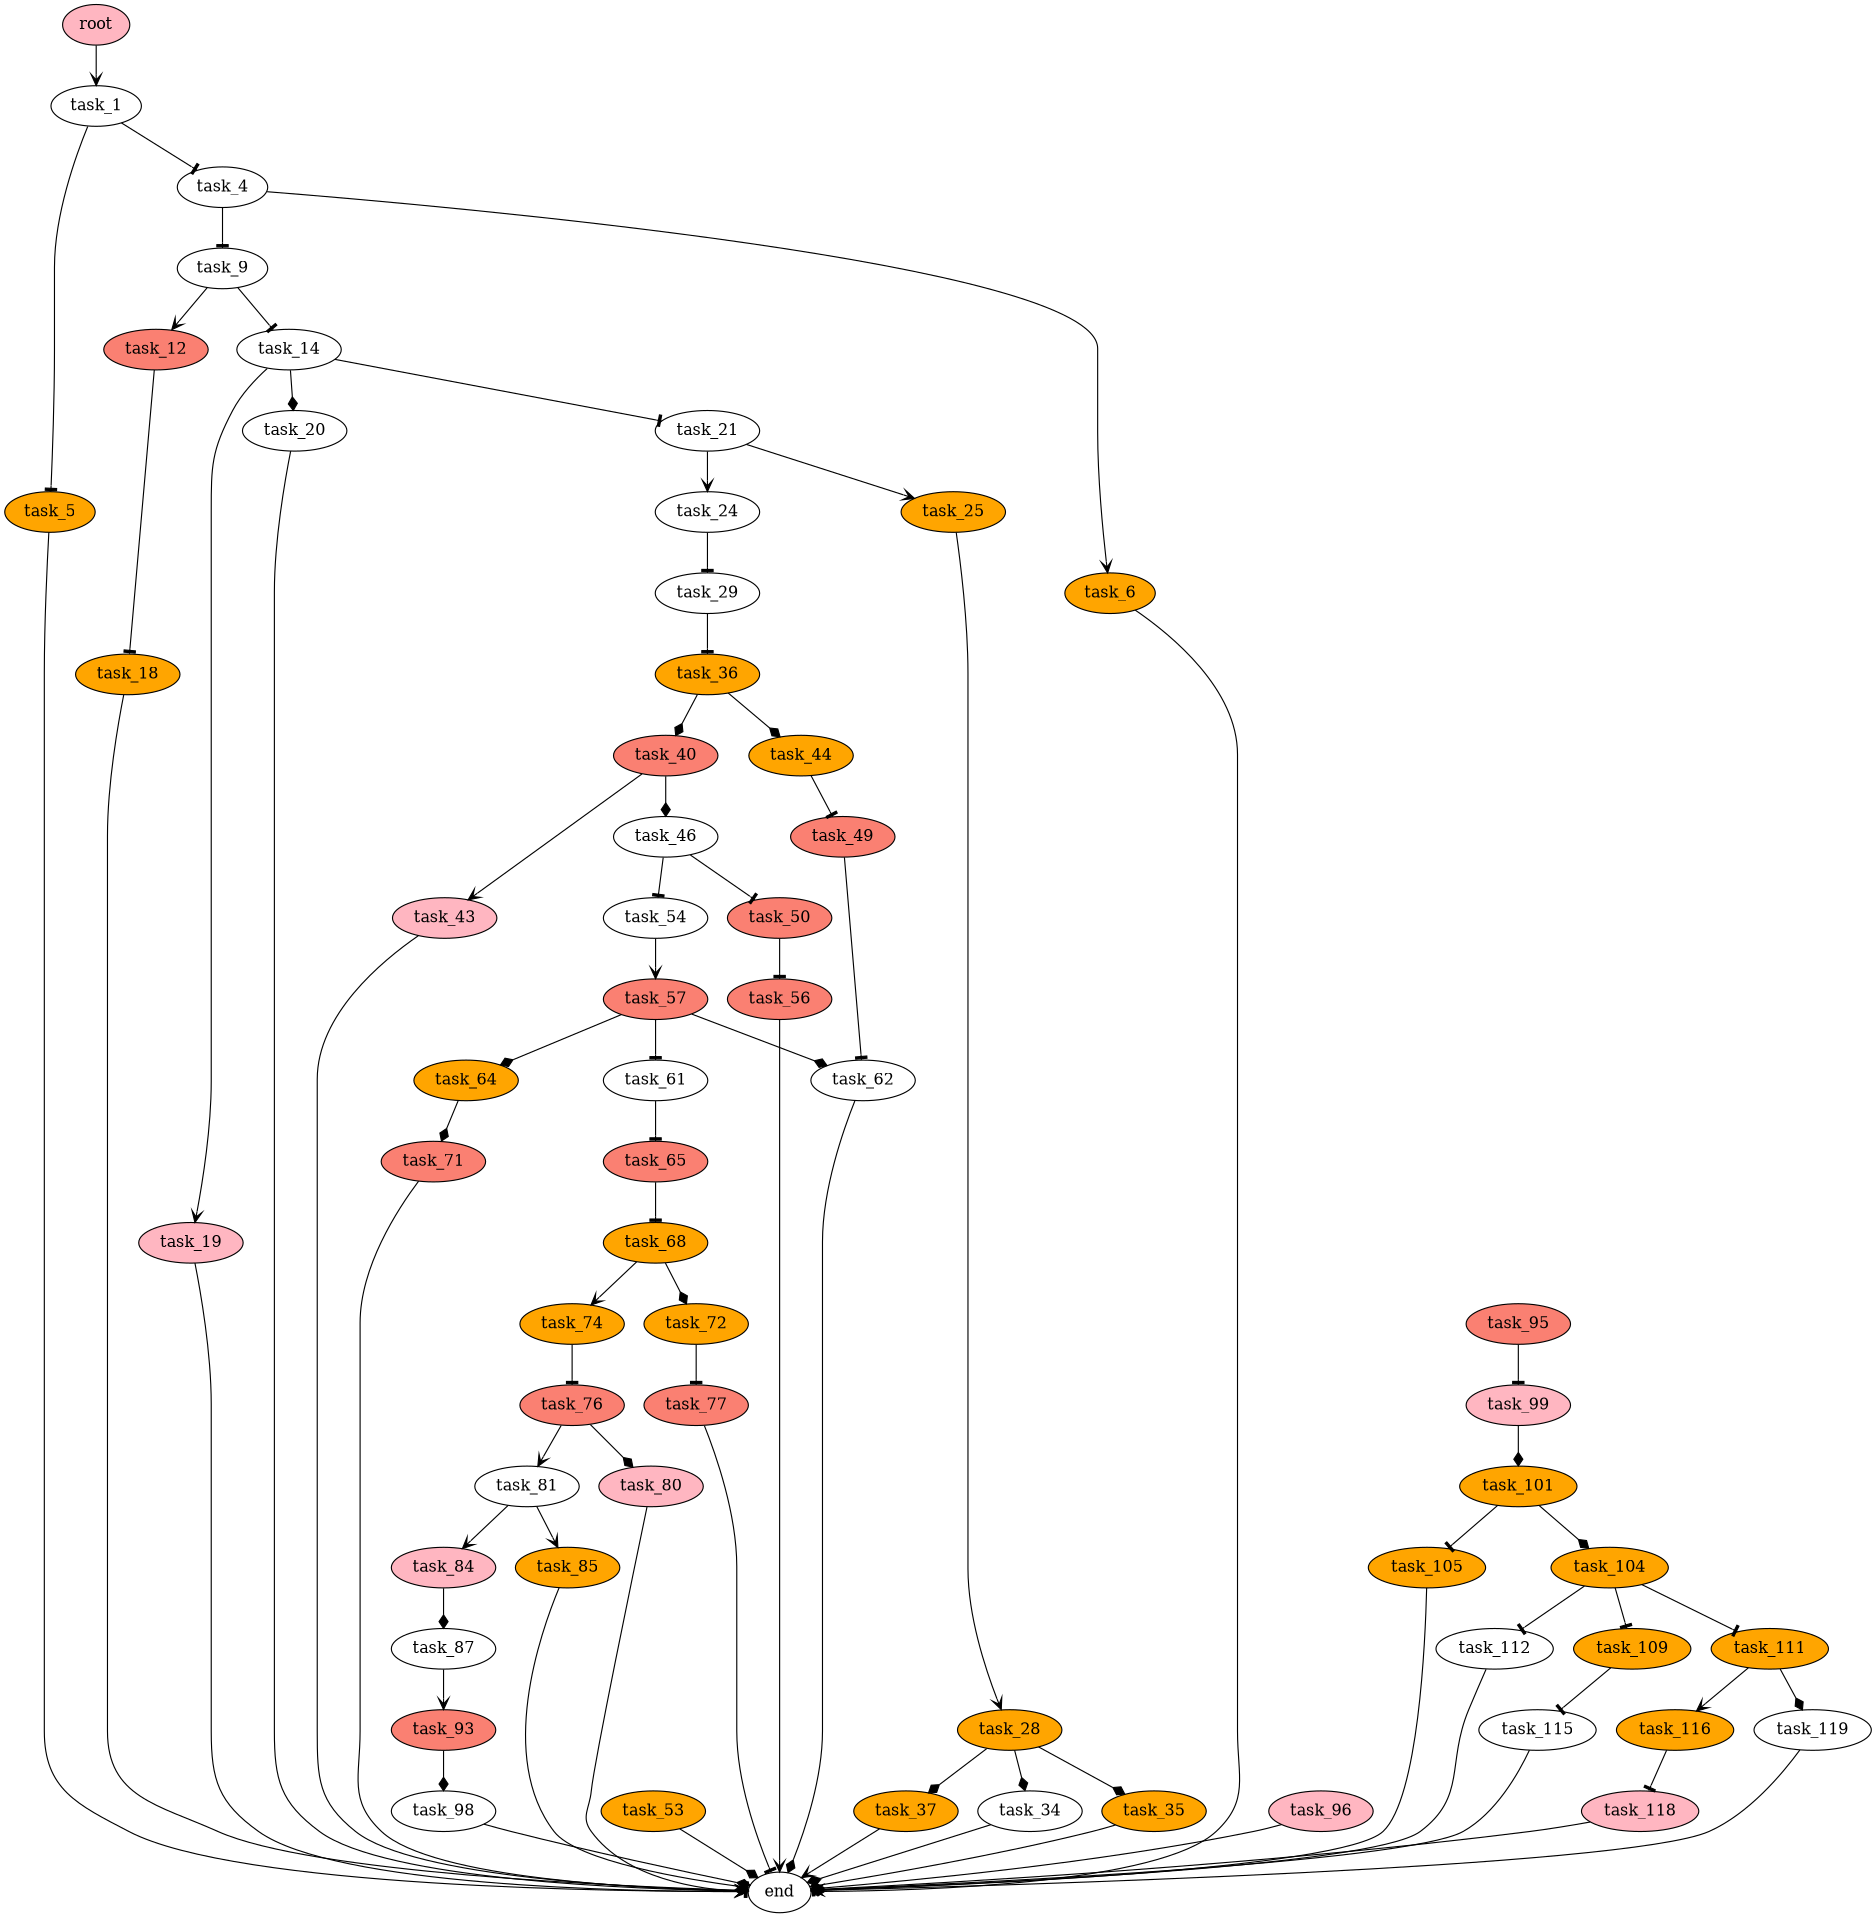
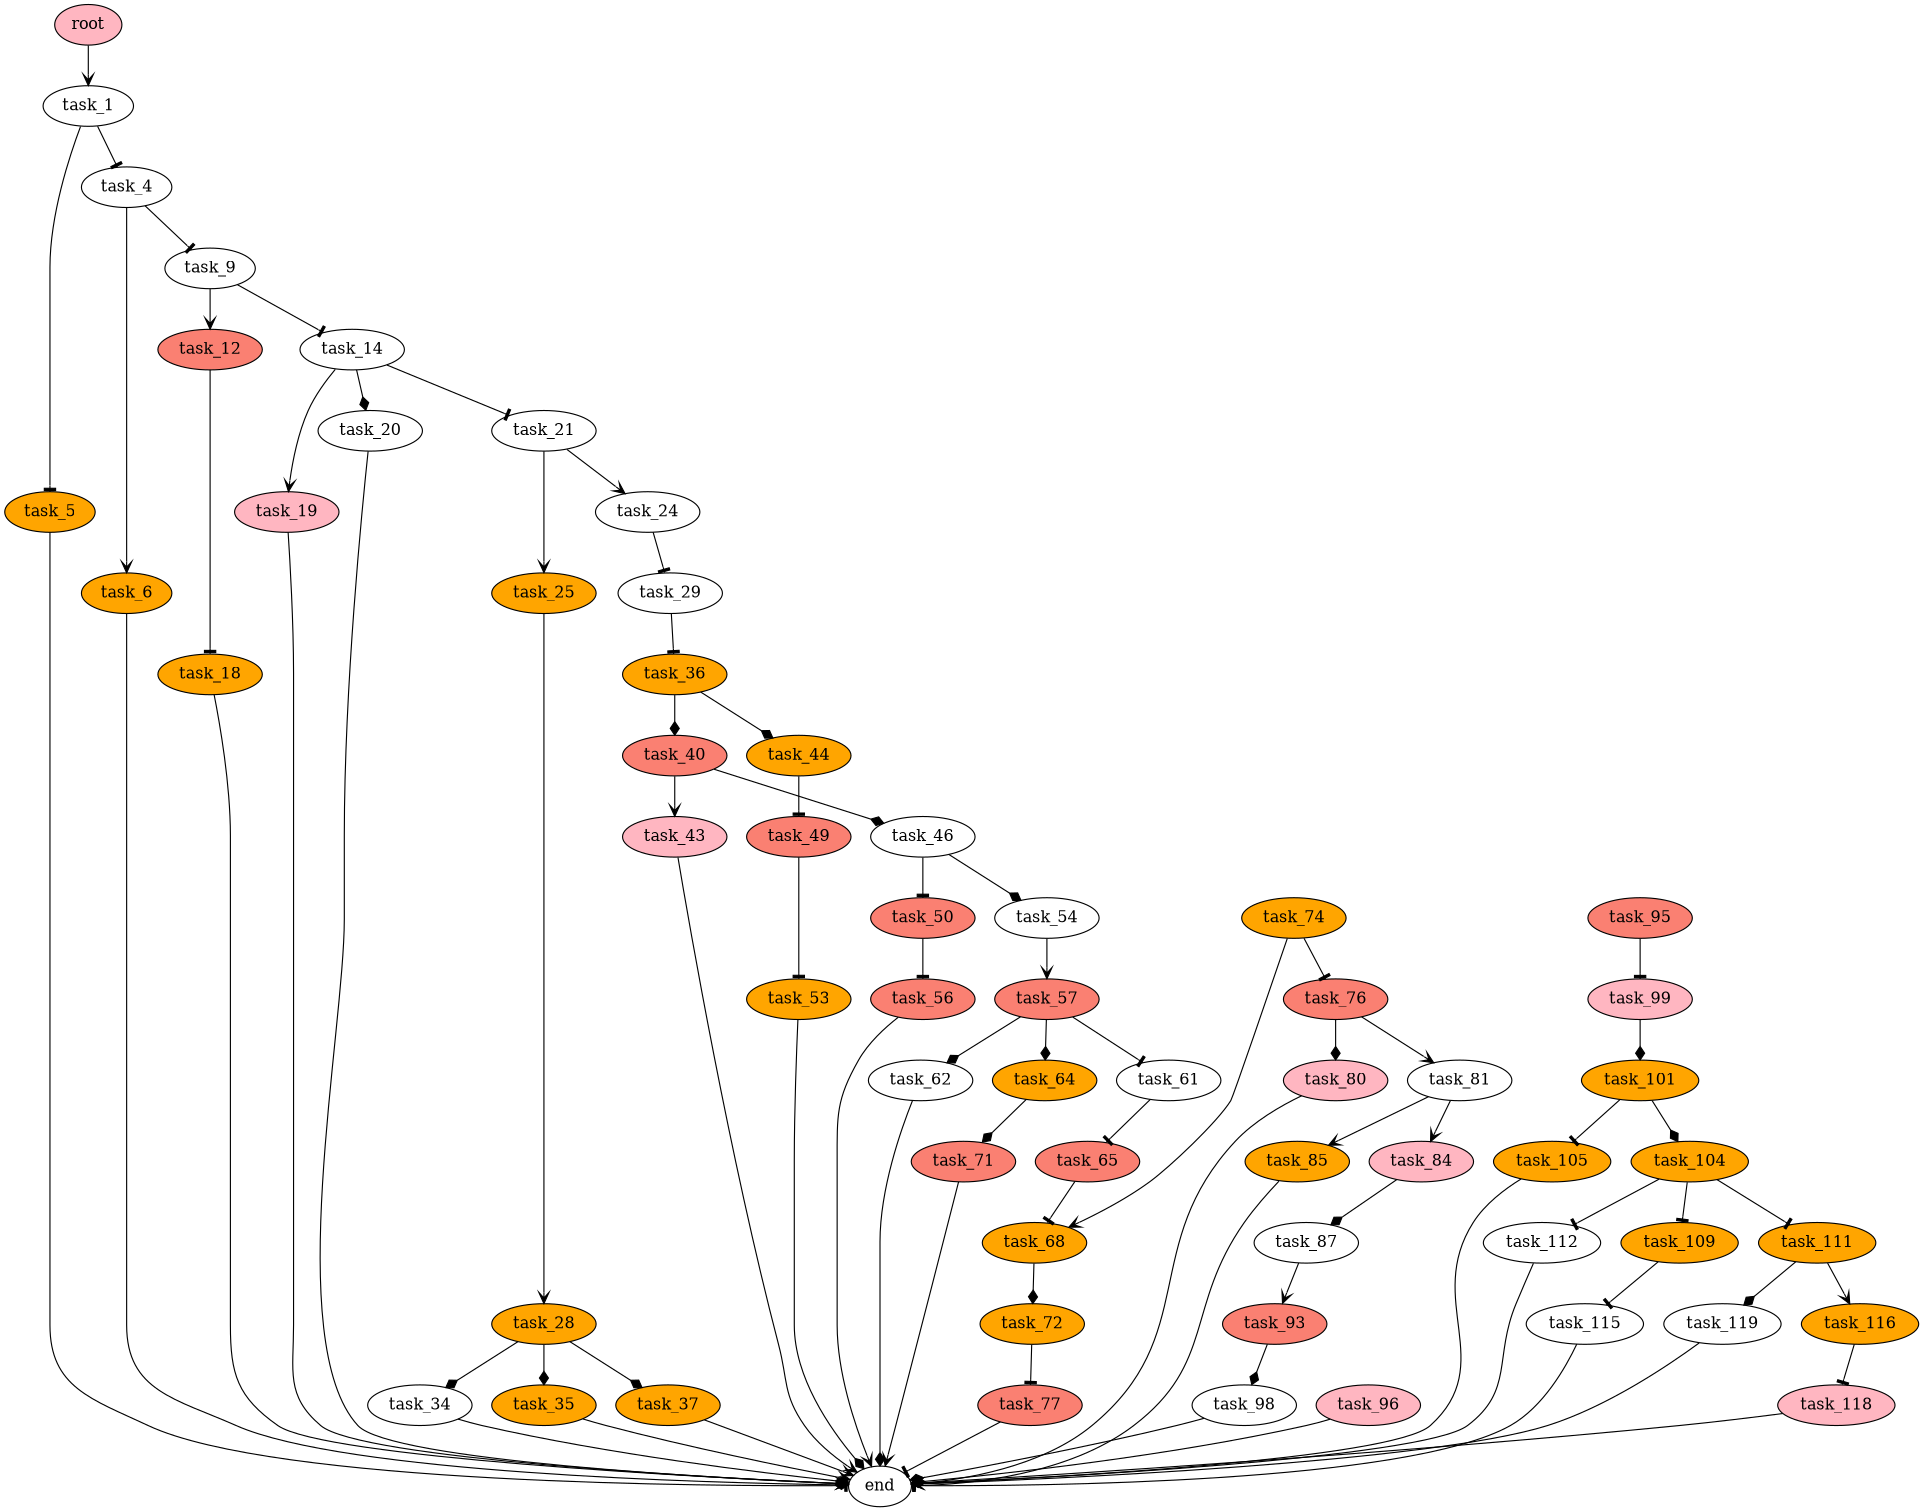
(661, 875) -> (979, 874)
(853, 956) -> (799, 915)
(618, 1279) -> (1223, 1111)
